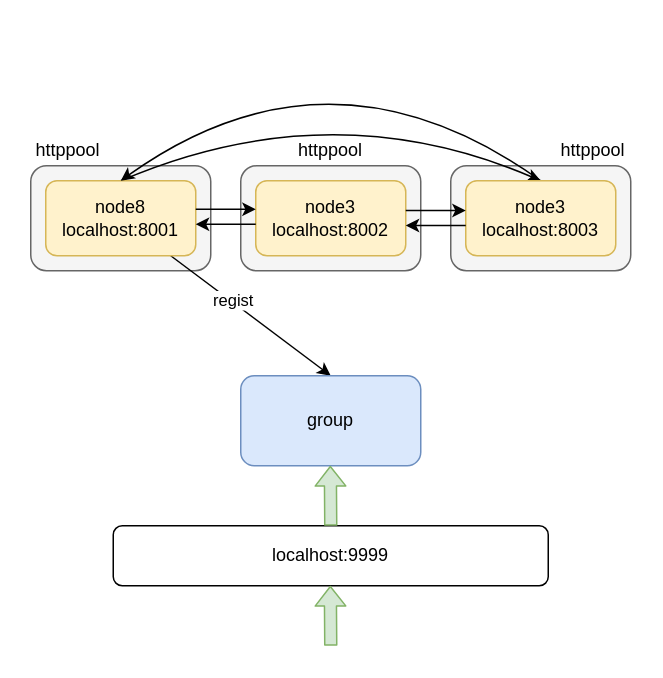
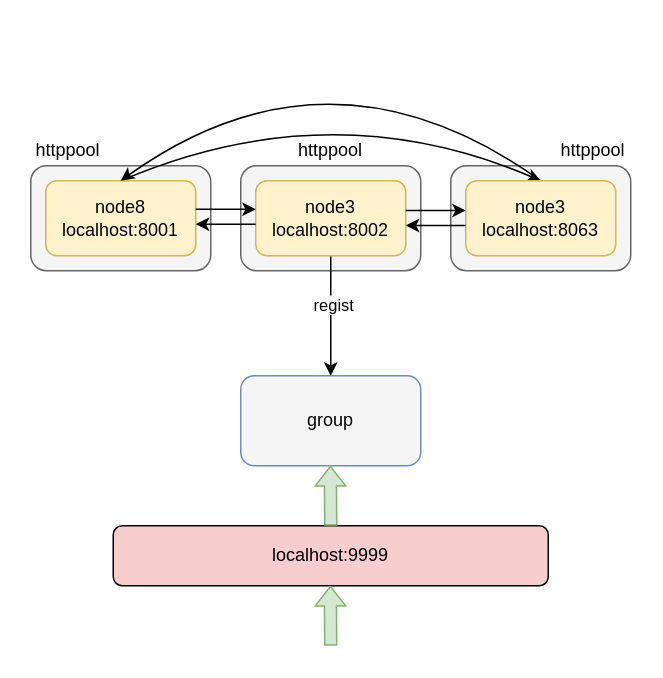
(541, 218) -> (541, 218)
none -> (331, 311)
(248, 314) -> none
(331, 421) -> (331, 421)
(331, 556) -> (331, 556)
